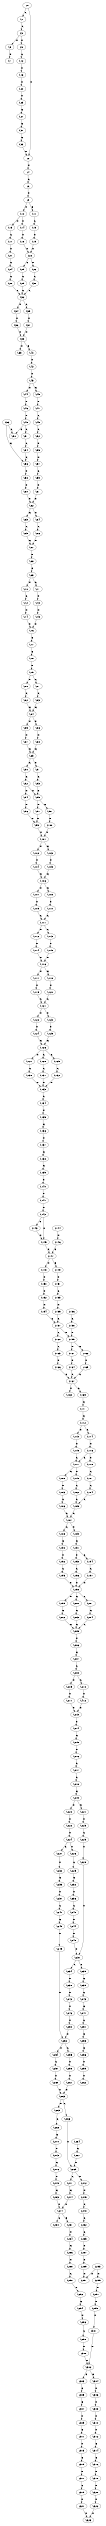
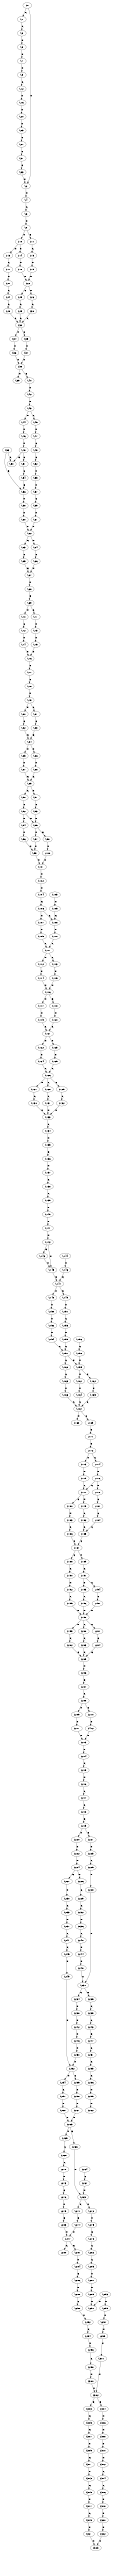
(21, 39) -> (22, 67)
(46, 845) -> none
(47, 873) -> (55, 915)
